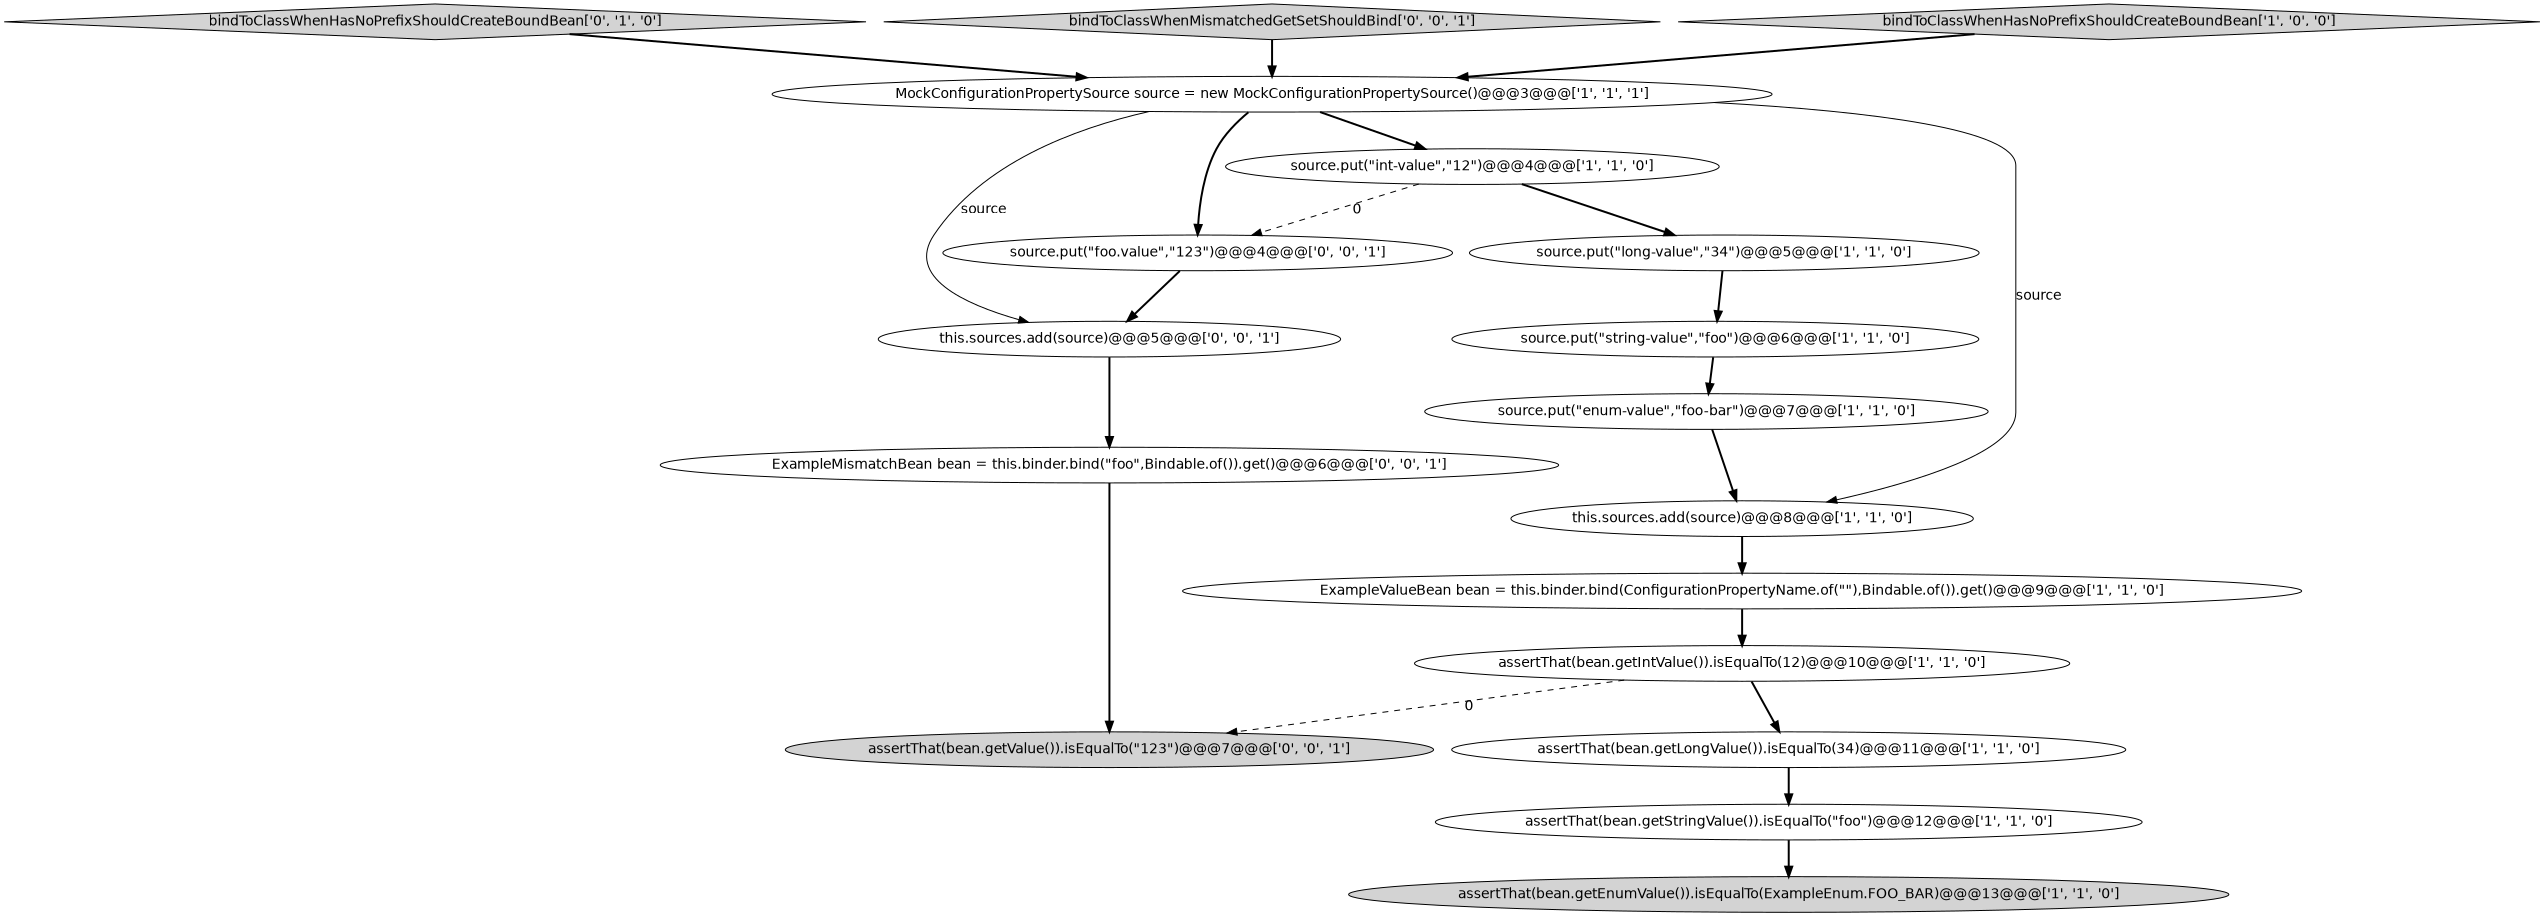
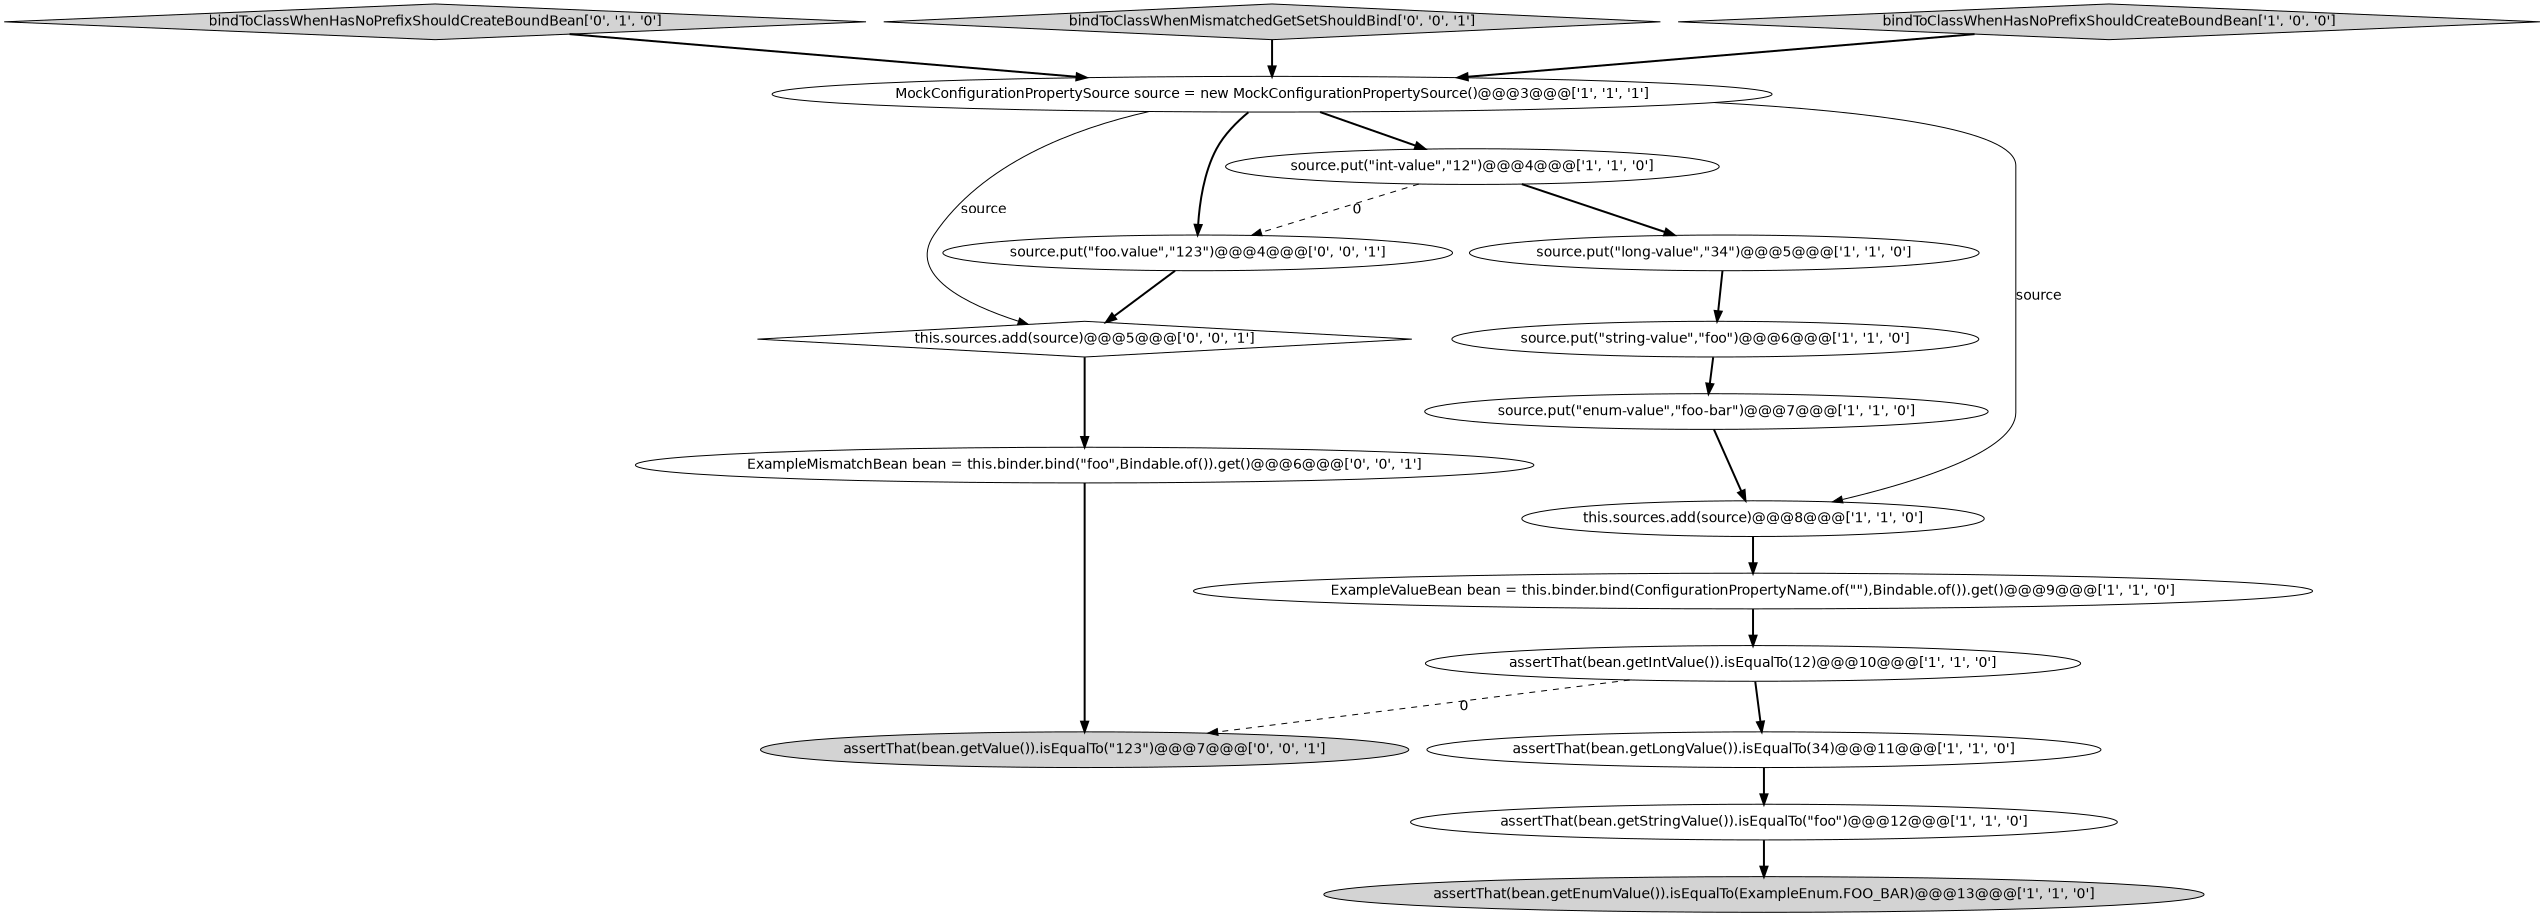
(1109, 339) -> (1085, 339)
